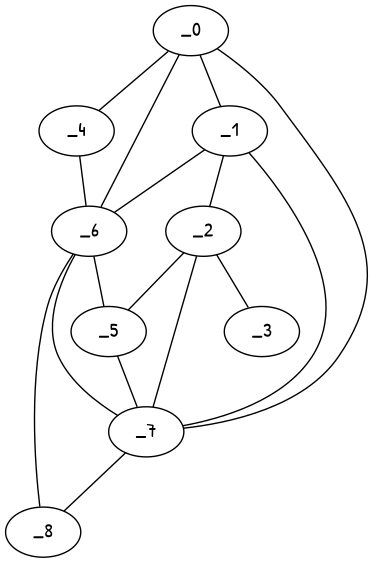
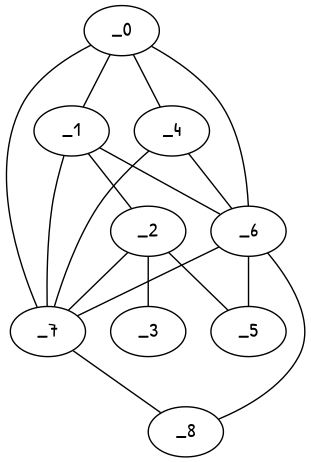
(127, 381) -> (89, 221)
